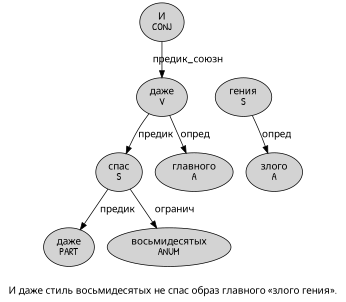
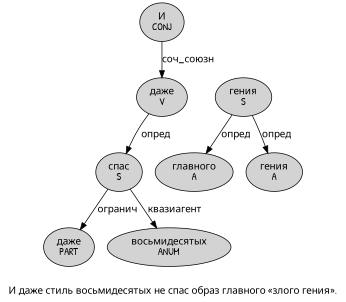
(188, 60) -> (188, 60)
(176, 131) -> (221, 131)
(156, 135) -> (156, 135)
(274, 172) -> (274, 172)
(118, 210) -> (118, 210)
(175, 210) -> (175, 210)
